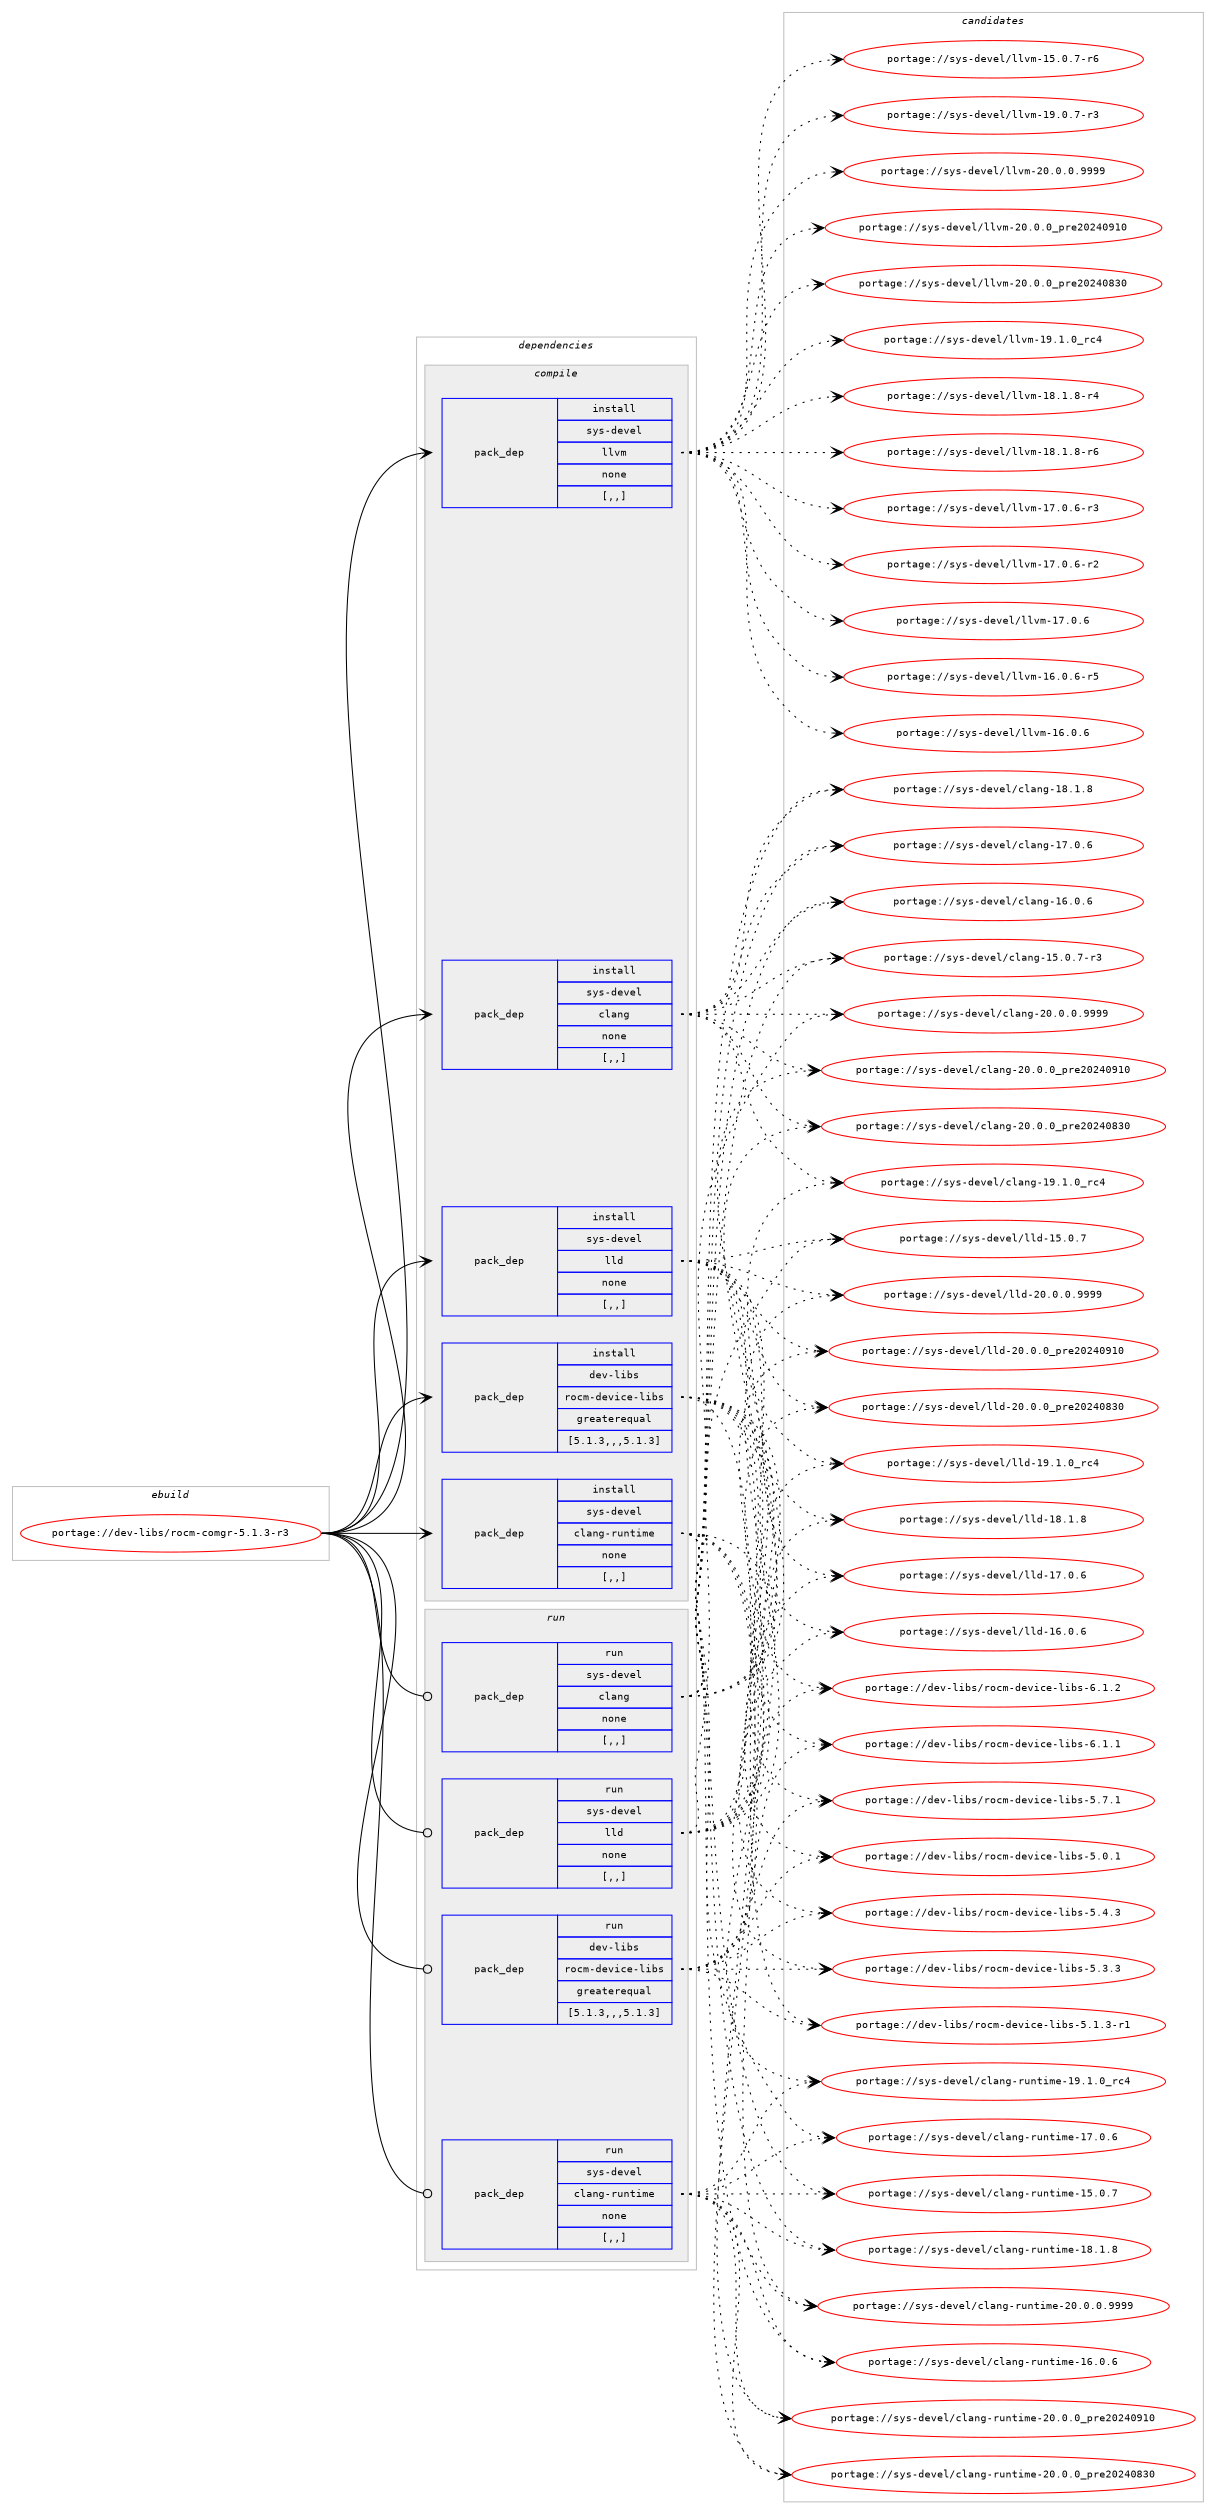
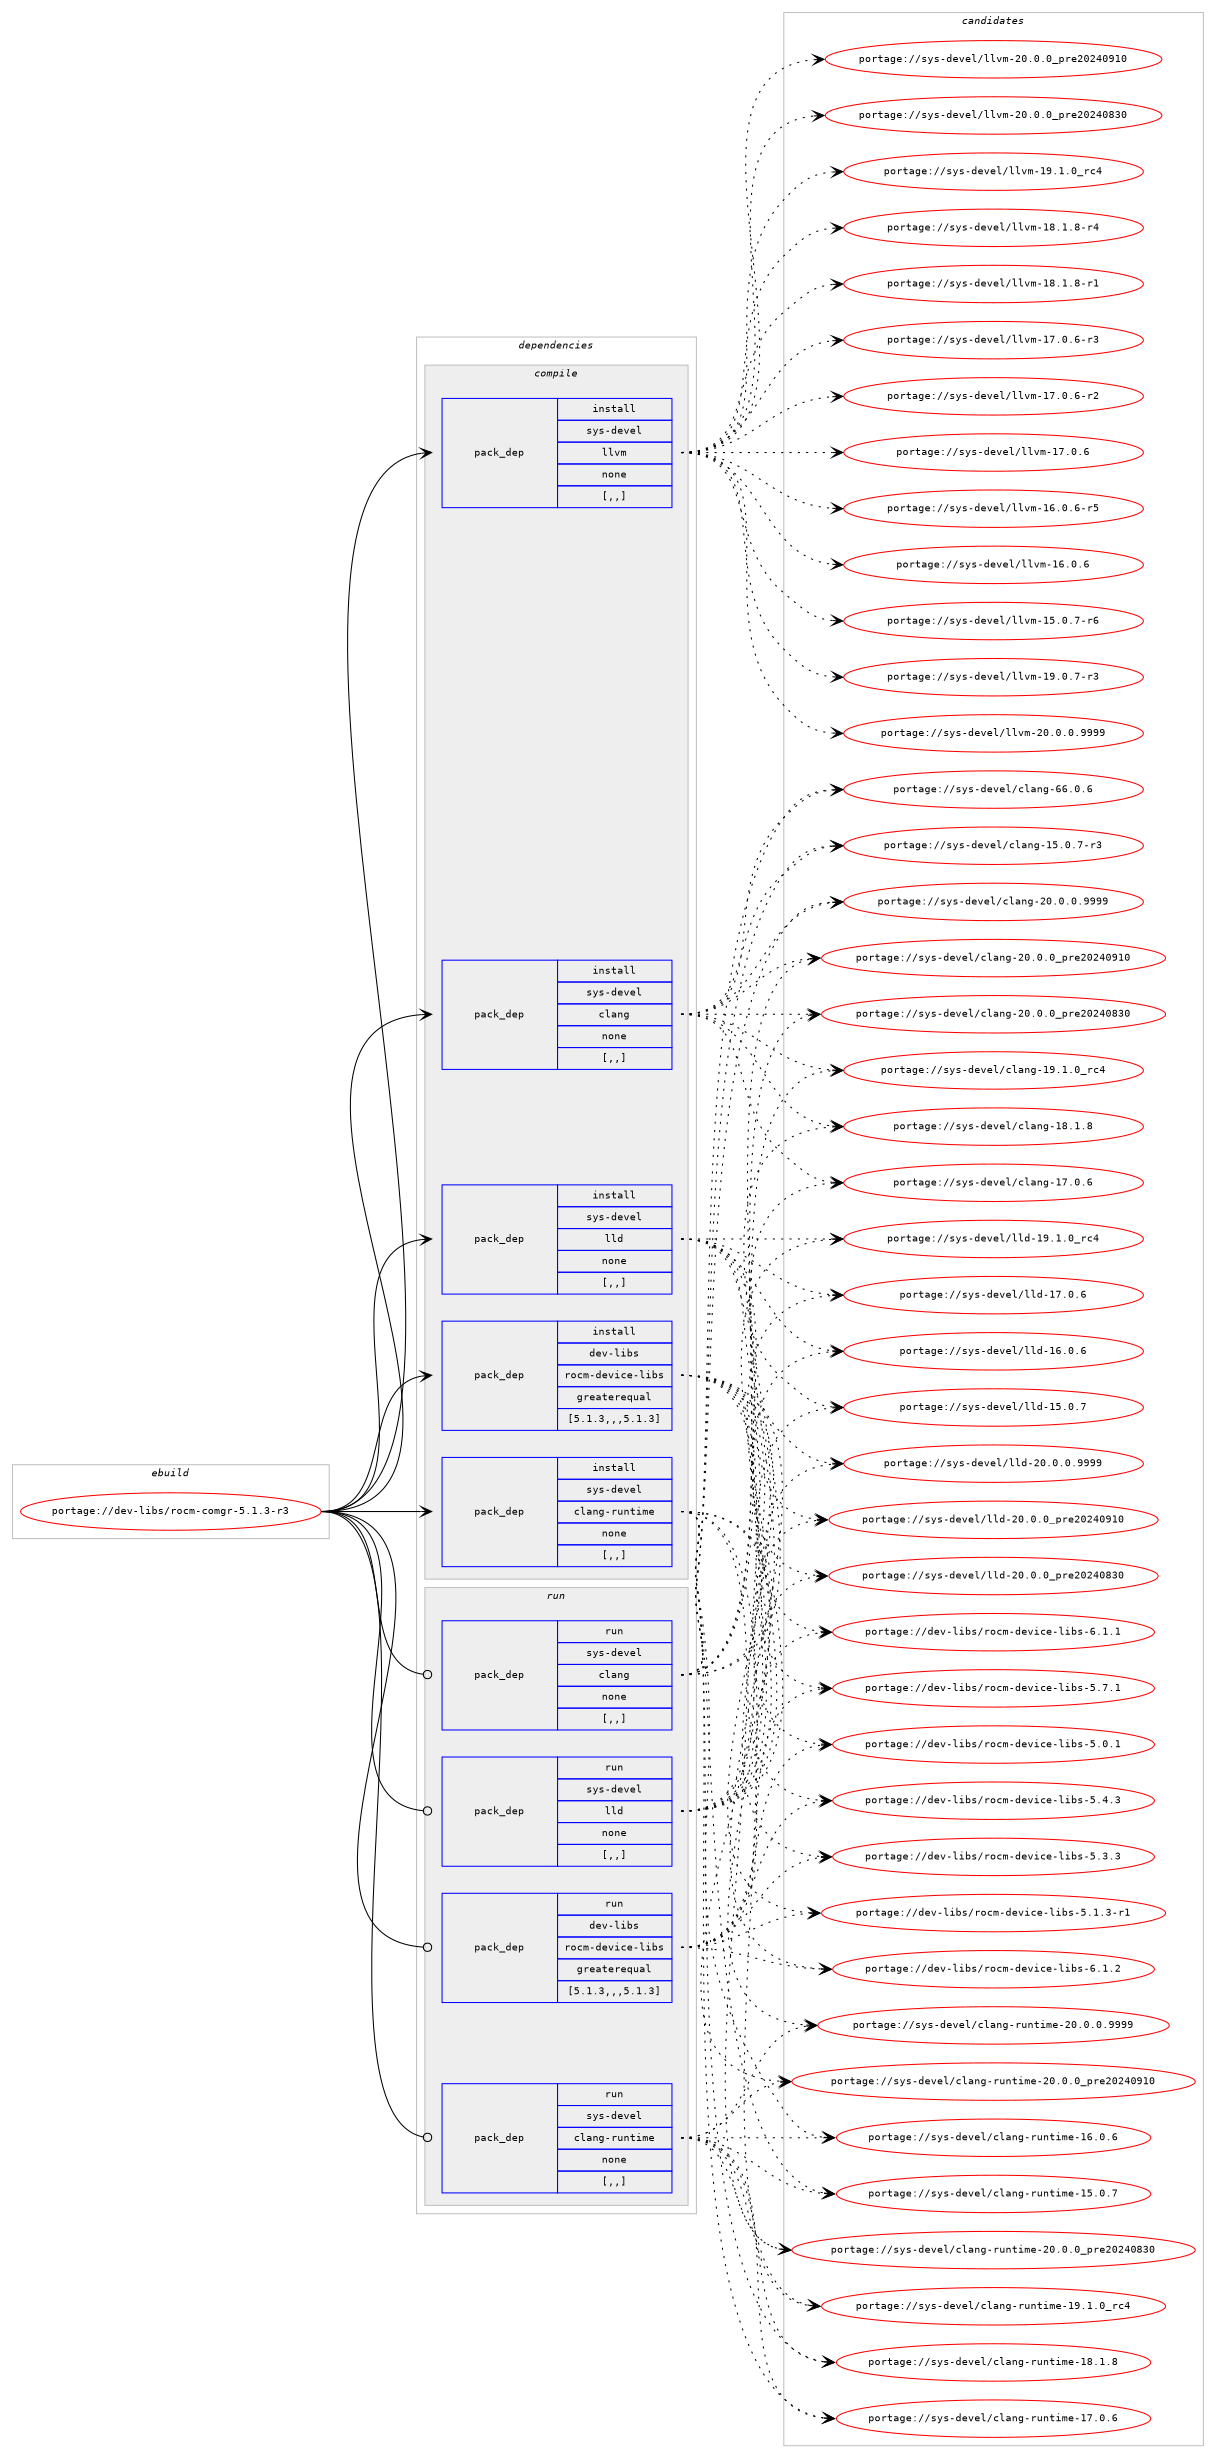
(994, 453) -> (994, 284)
(994, 902) -> (994, 790)
(994, 1520) -> none
